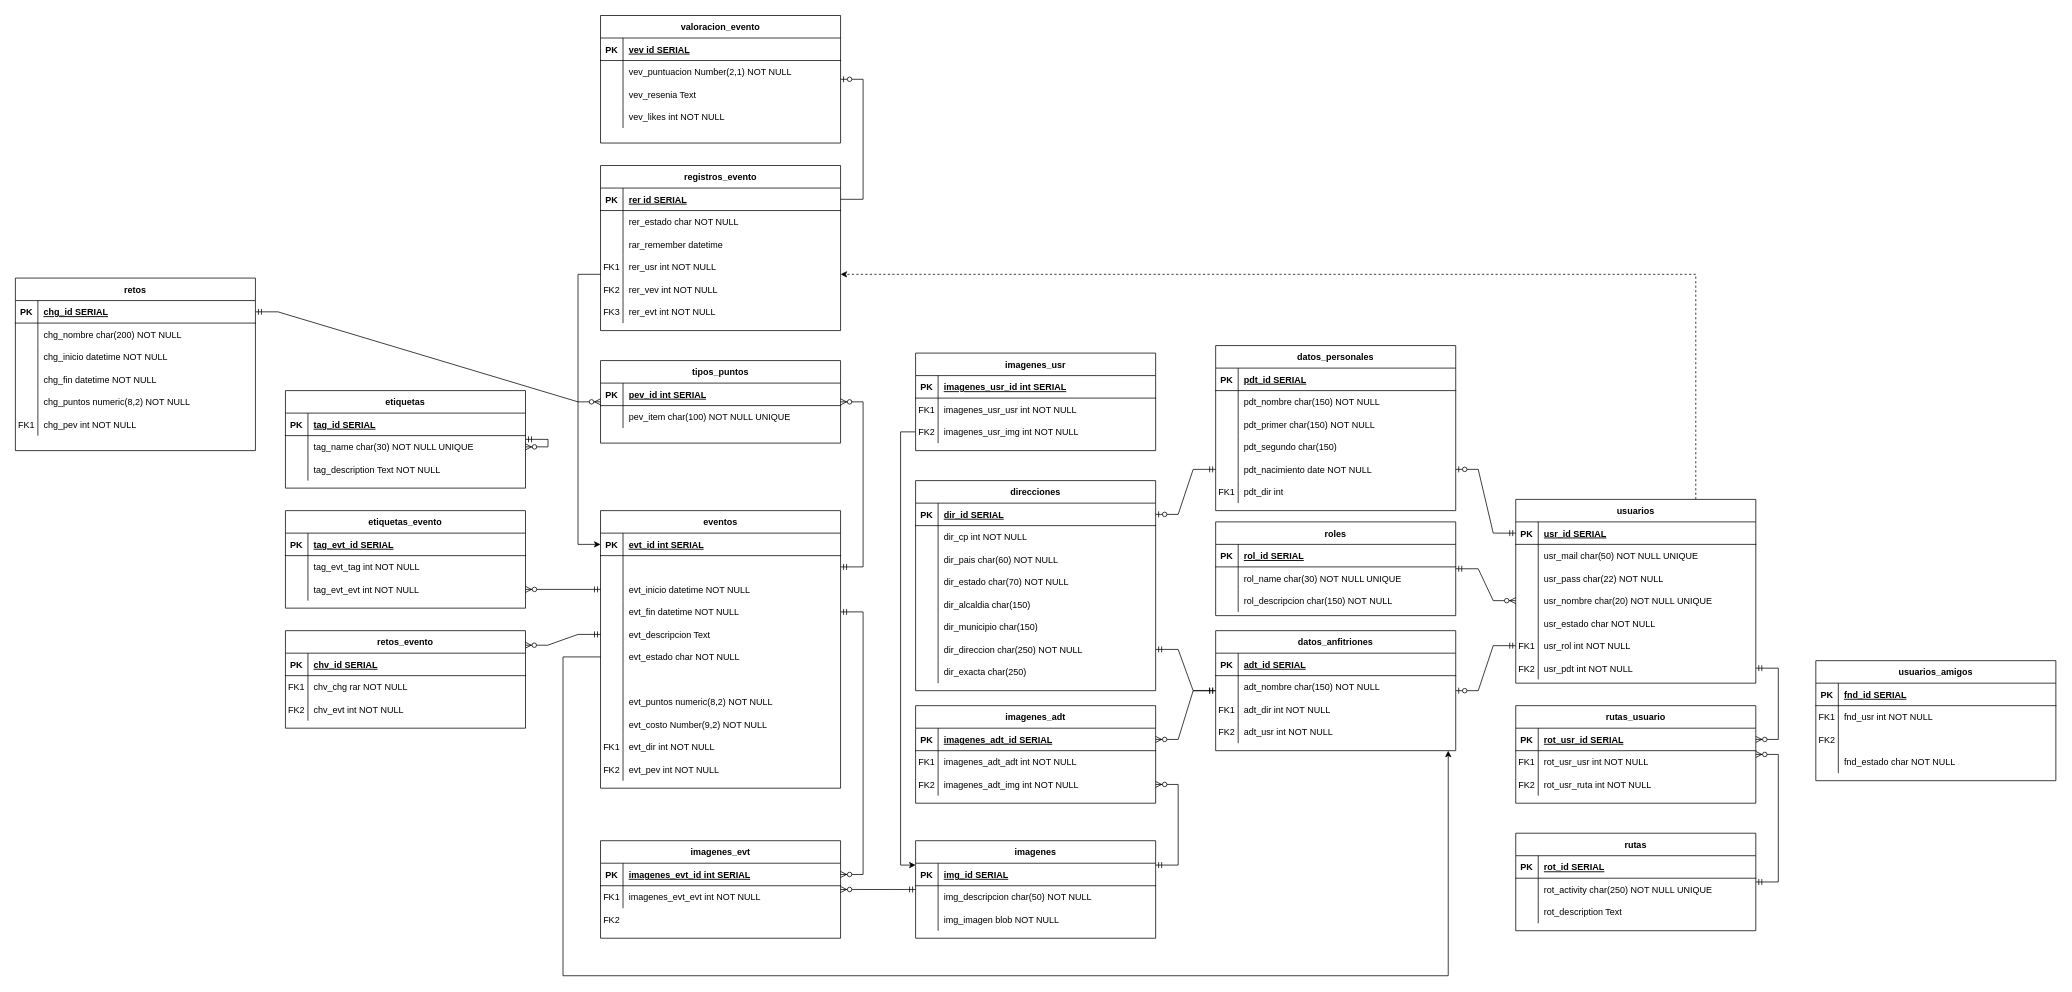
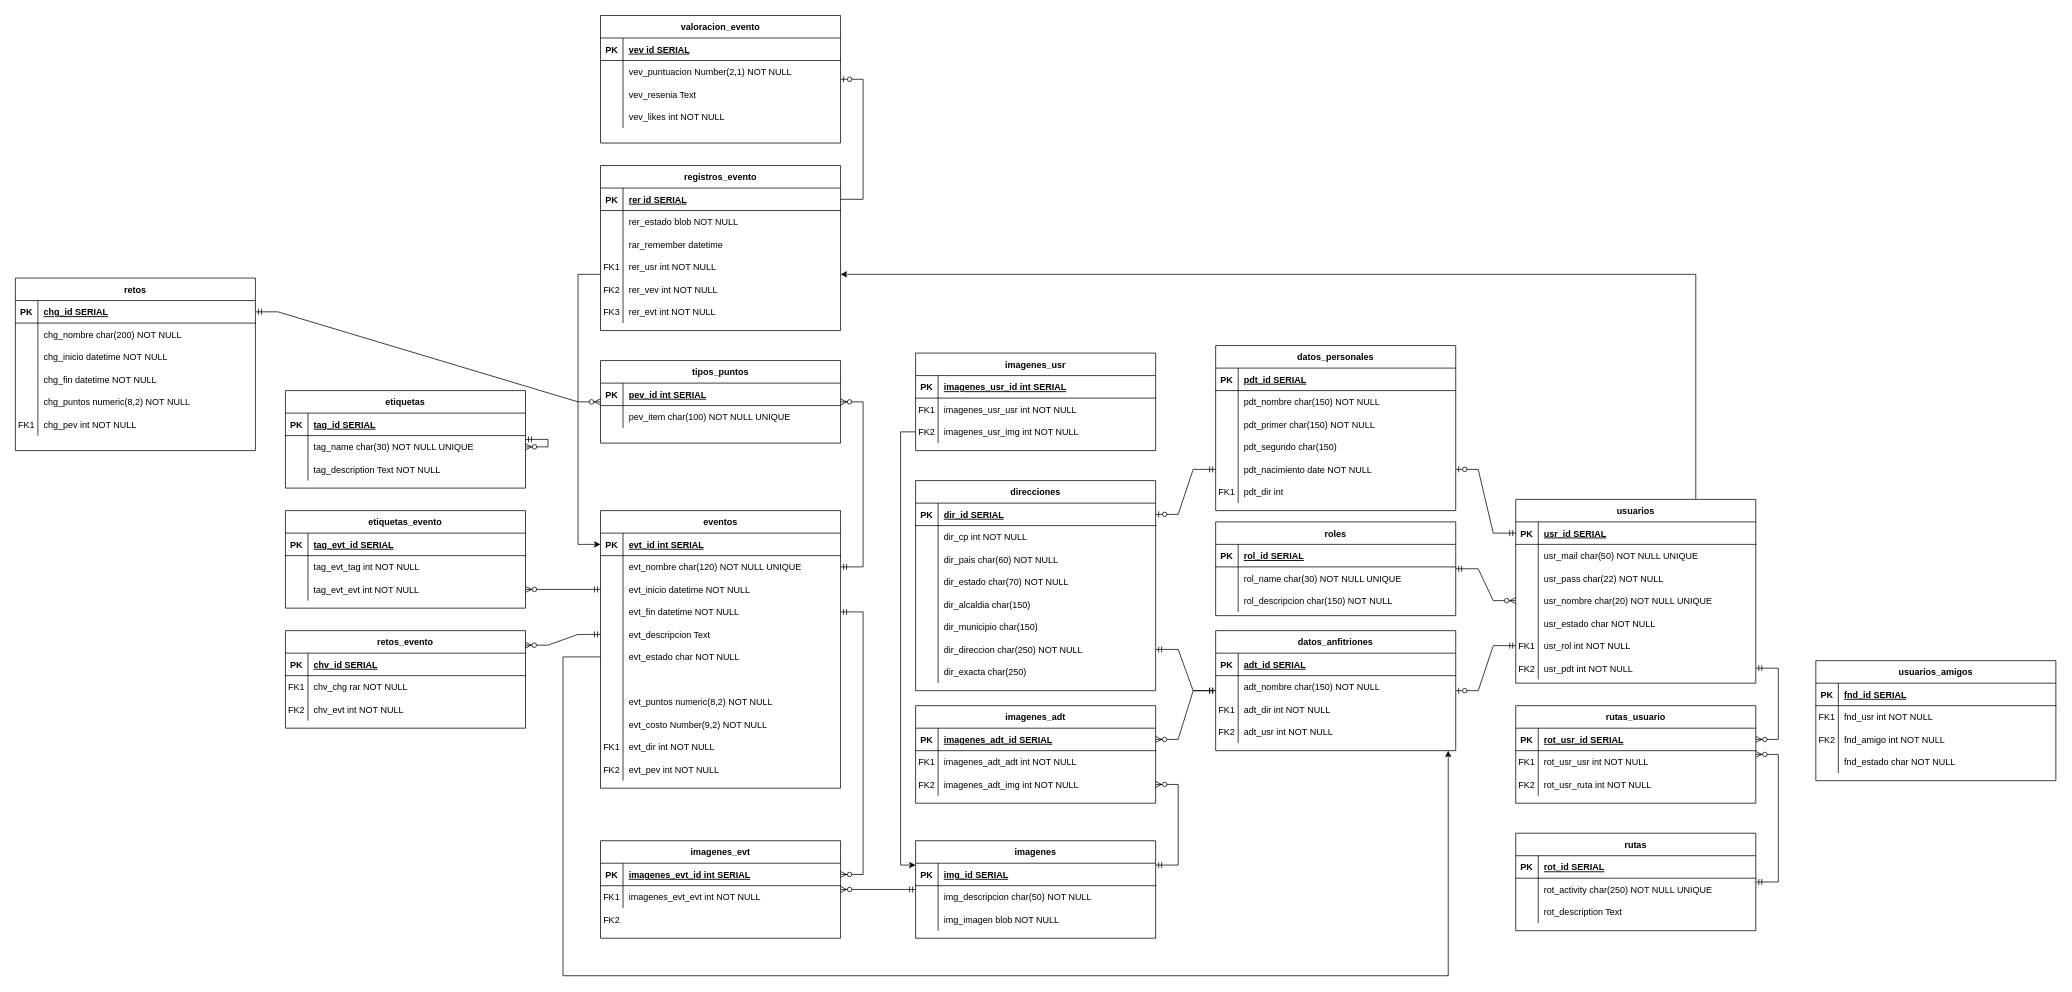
(685, 222) -> (684, 222)
(1382, 274) -> (1382, 274)
none -> (732, 567)
none -> (1947, 739)
